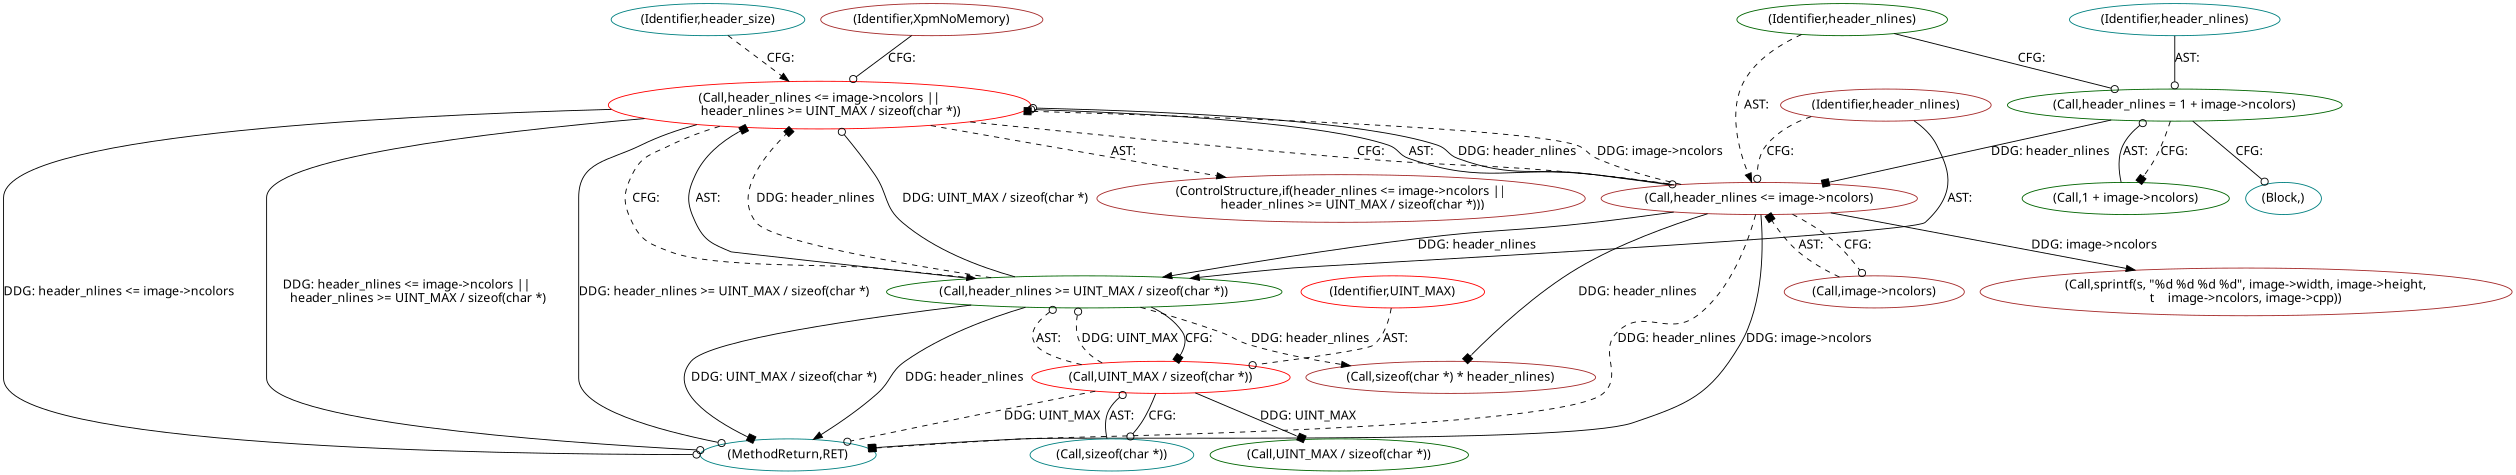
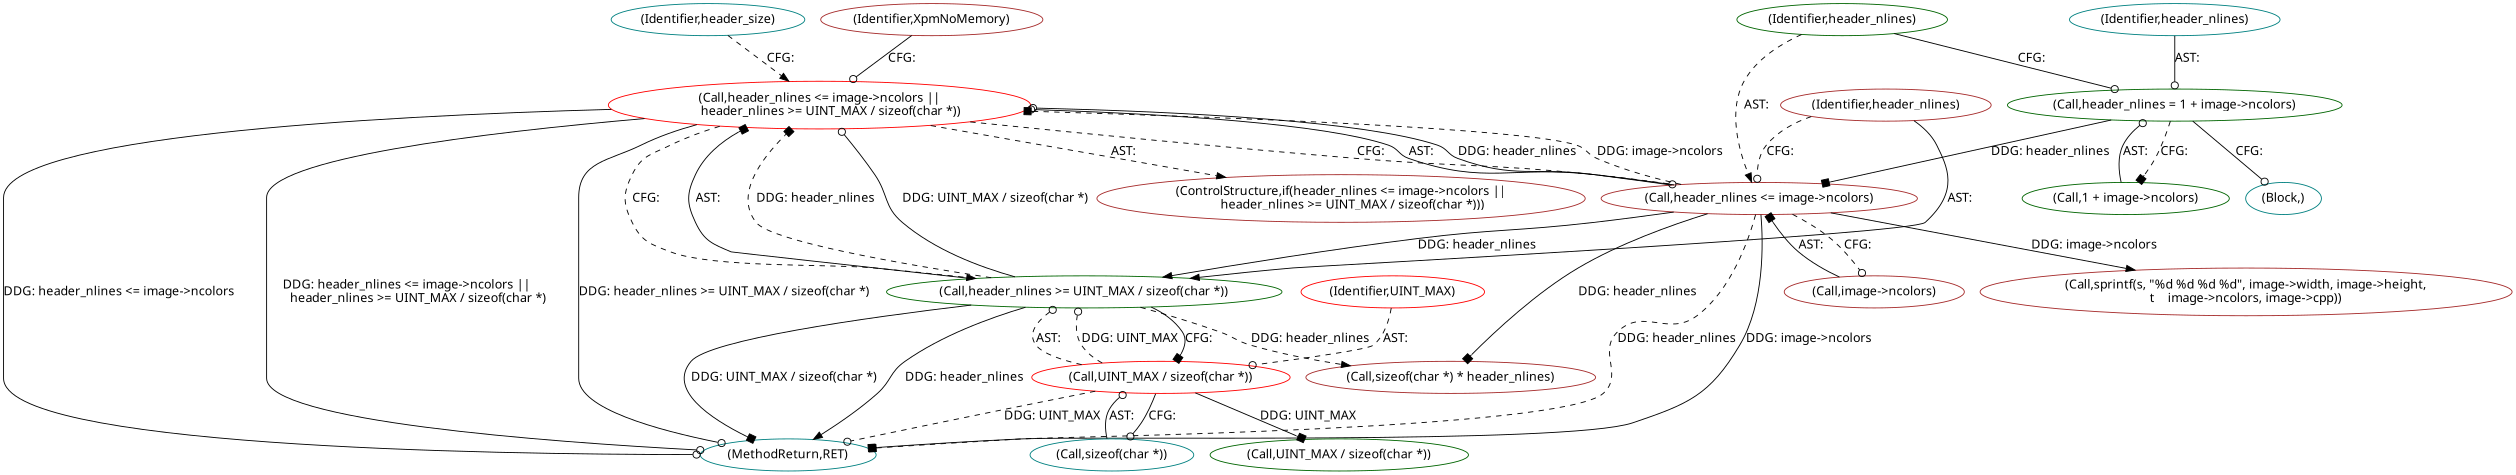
(1802, 255) -> (1802, 255)
